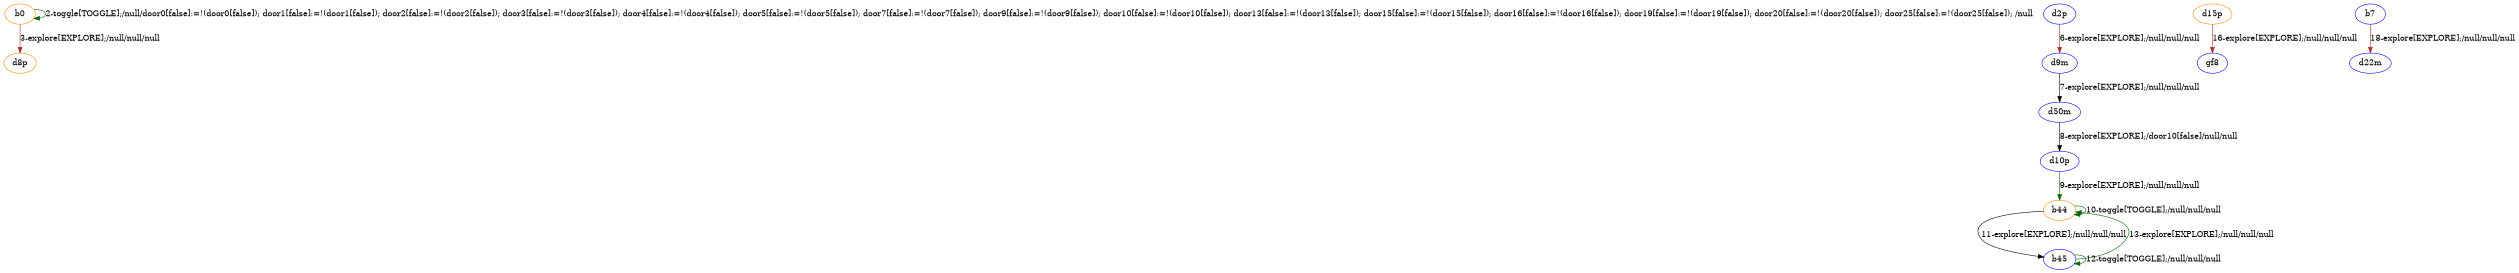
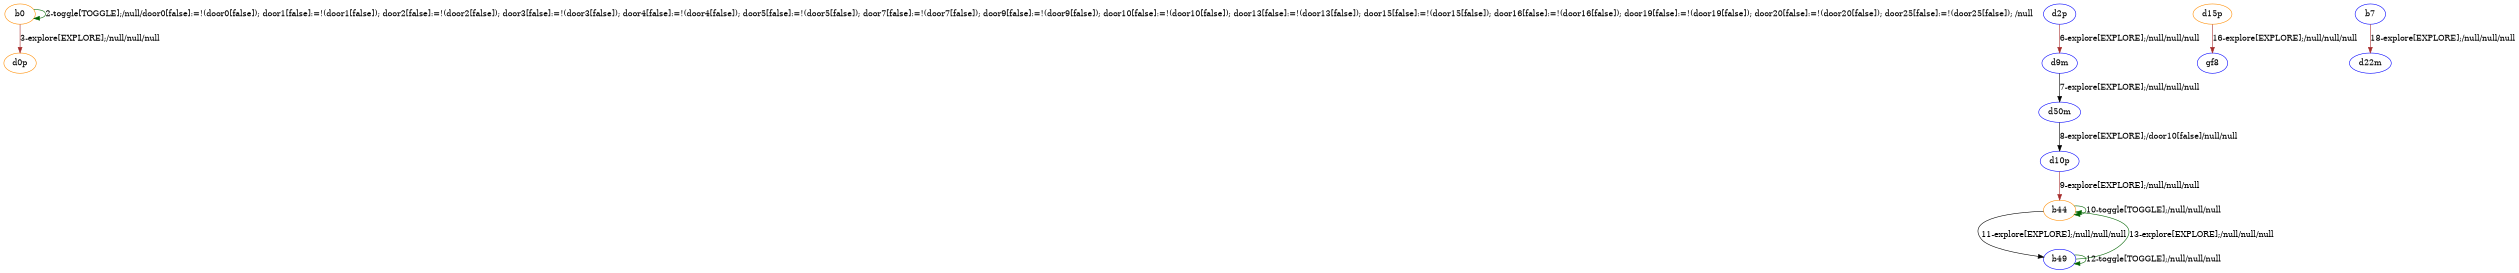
(20, 63) -> (20, 63)
(2060, 183) -> (2060, 183)
(2060, 259) -> (2060, 259)
